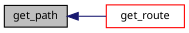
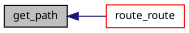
(145, 16) -> (145, 16)
